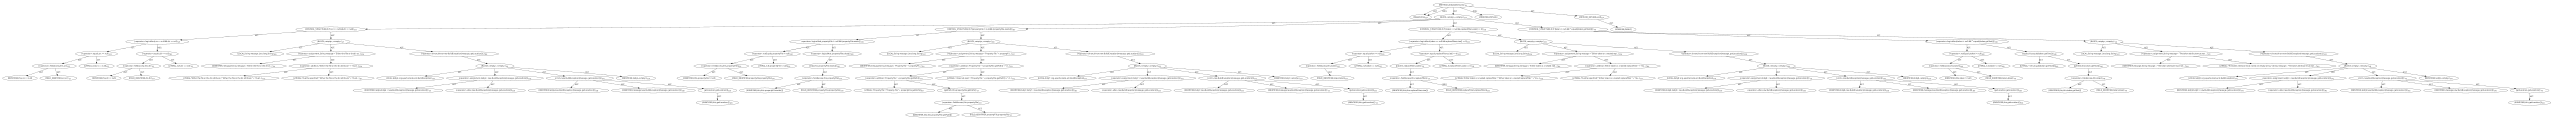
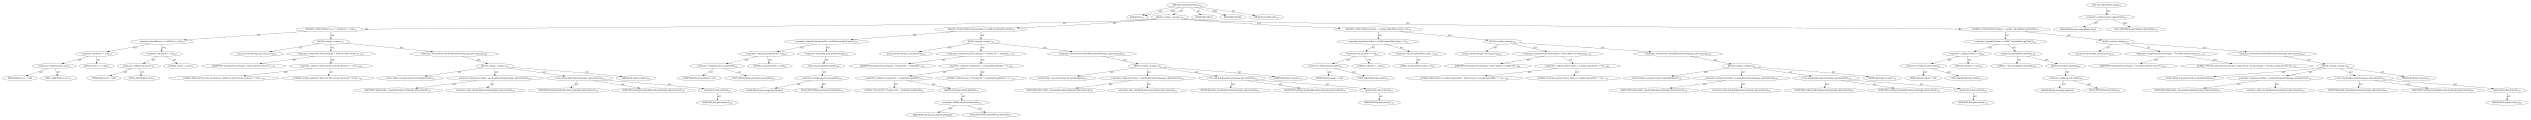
(1607, 23) -> (1195, 11)
(1426, 60) -> none
none -> (1330, 78)
